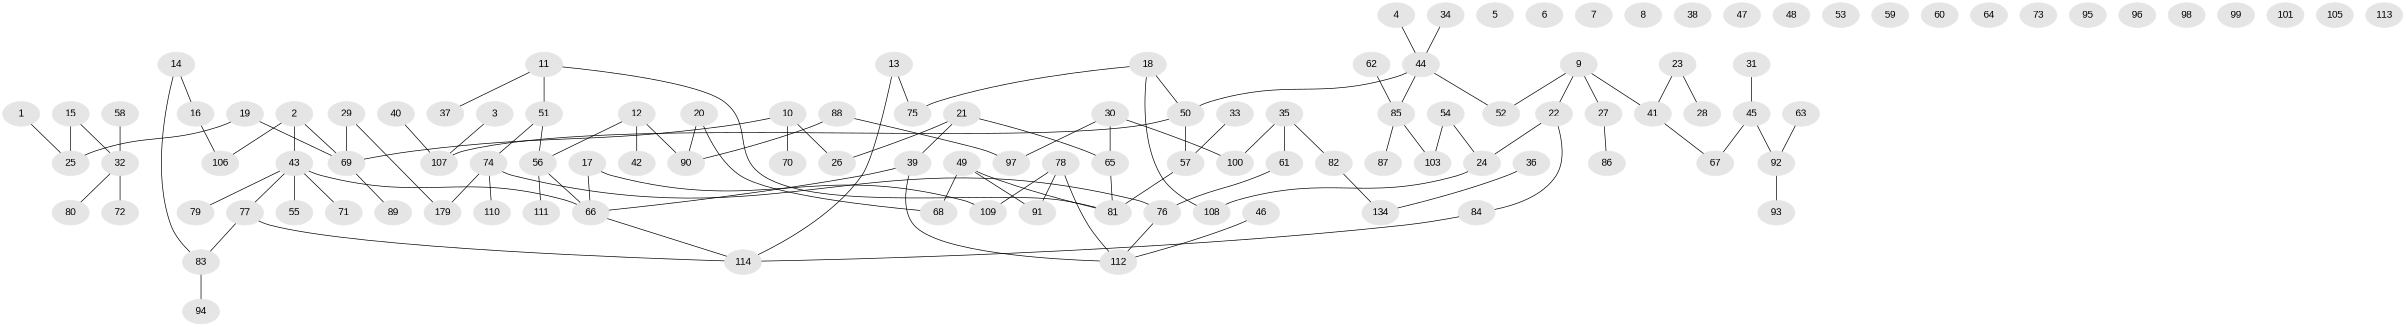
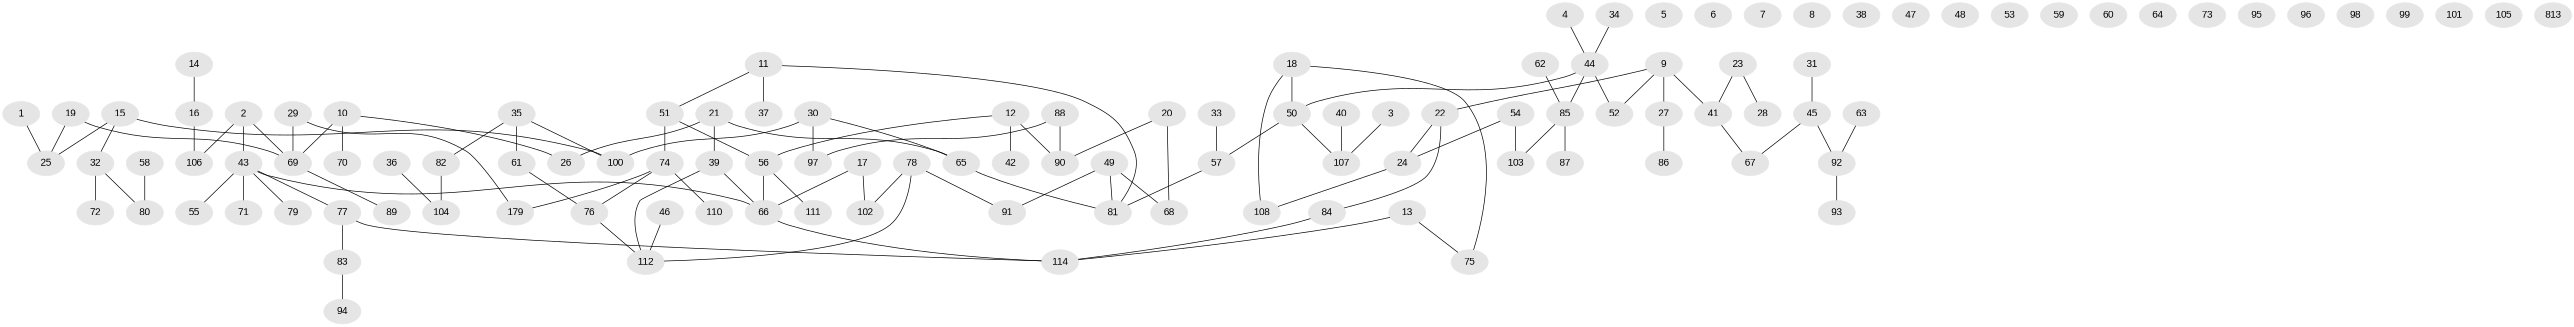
(2384, 15) -> (2553, 15)
none -> (417, 130)
(120, 139) -> (145, 188)
(162, 167) -> none
(988, 213) -> (865, 213)
(1380, 213) -> (441, 213)
